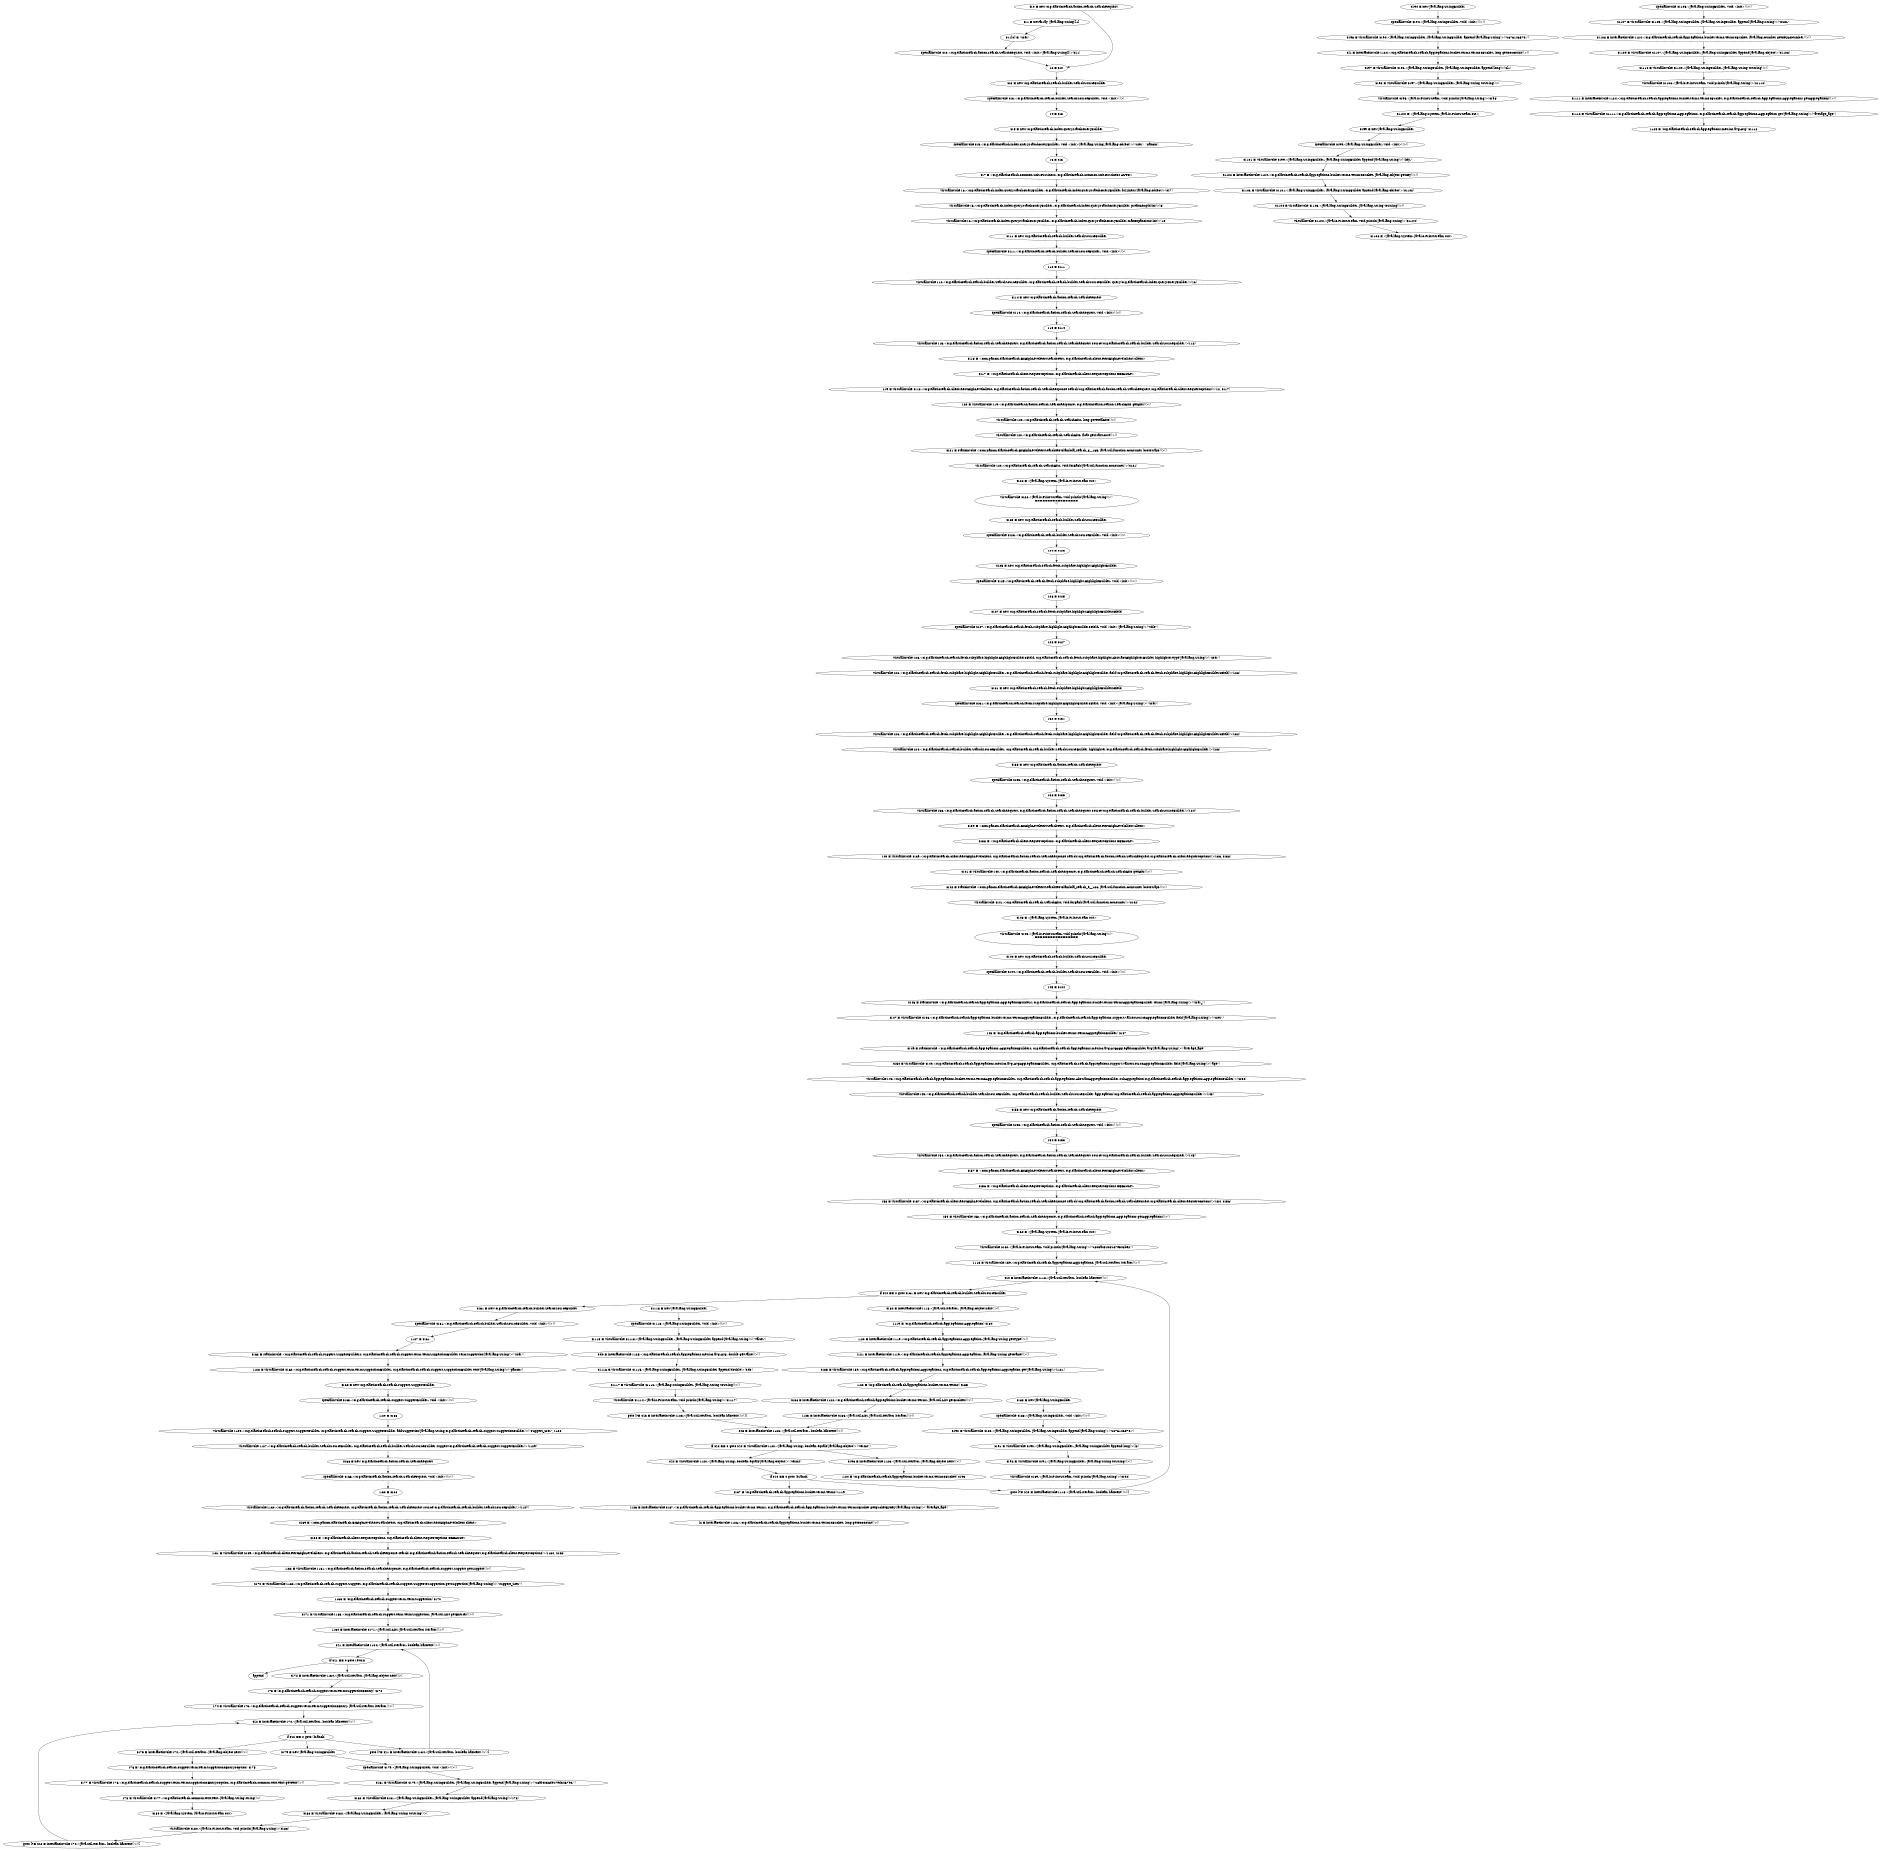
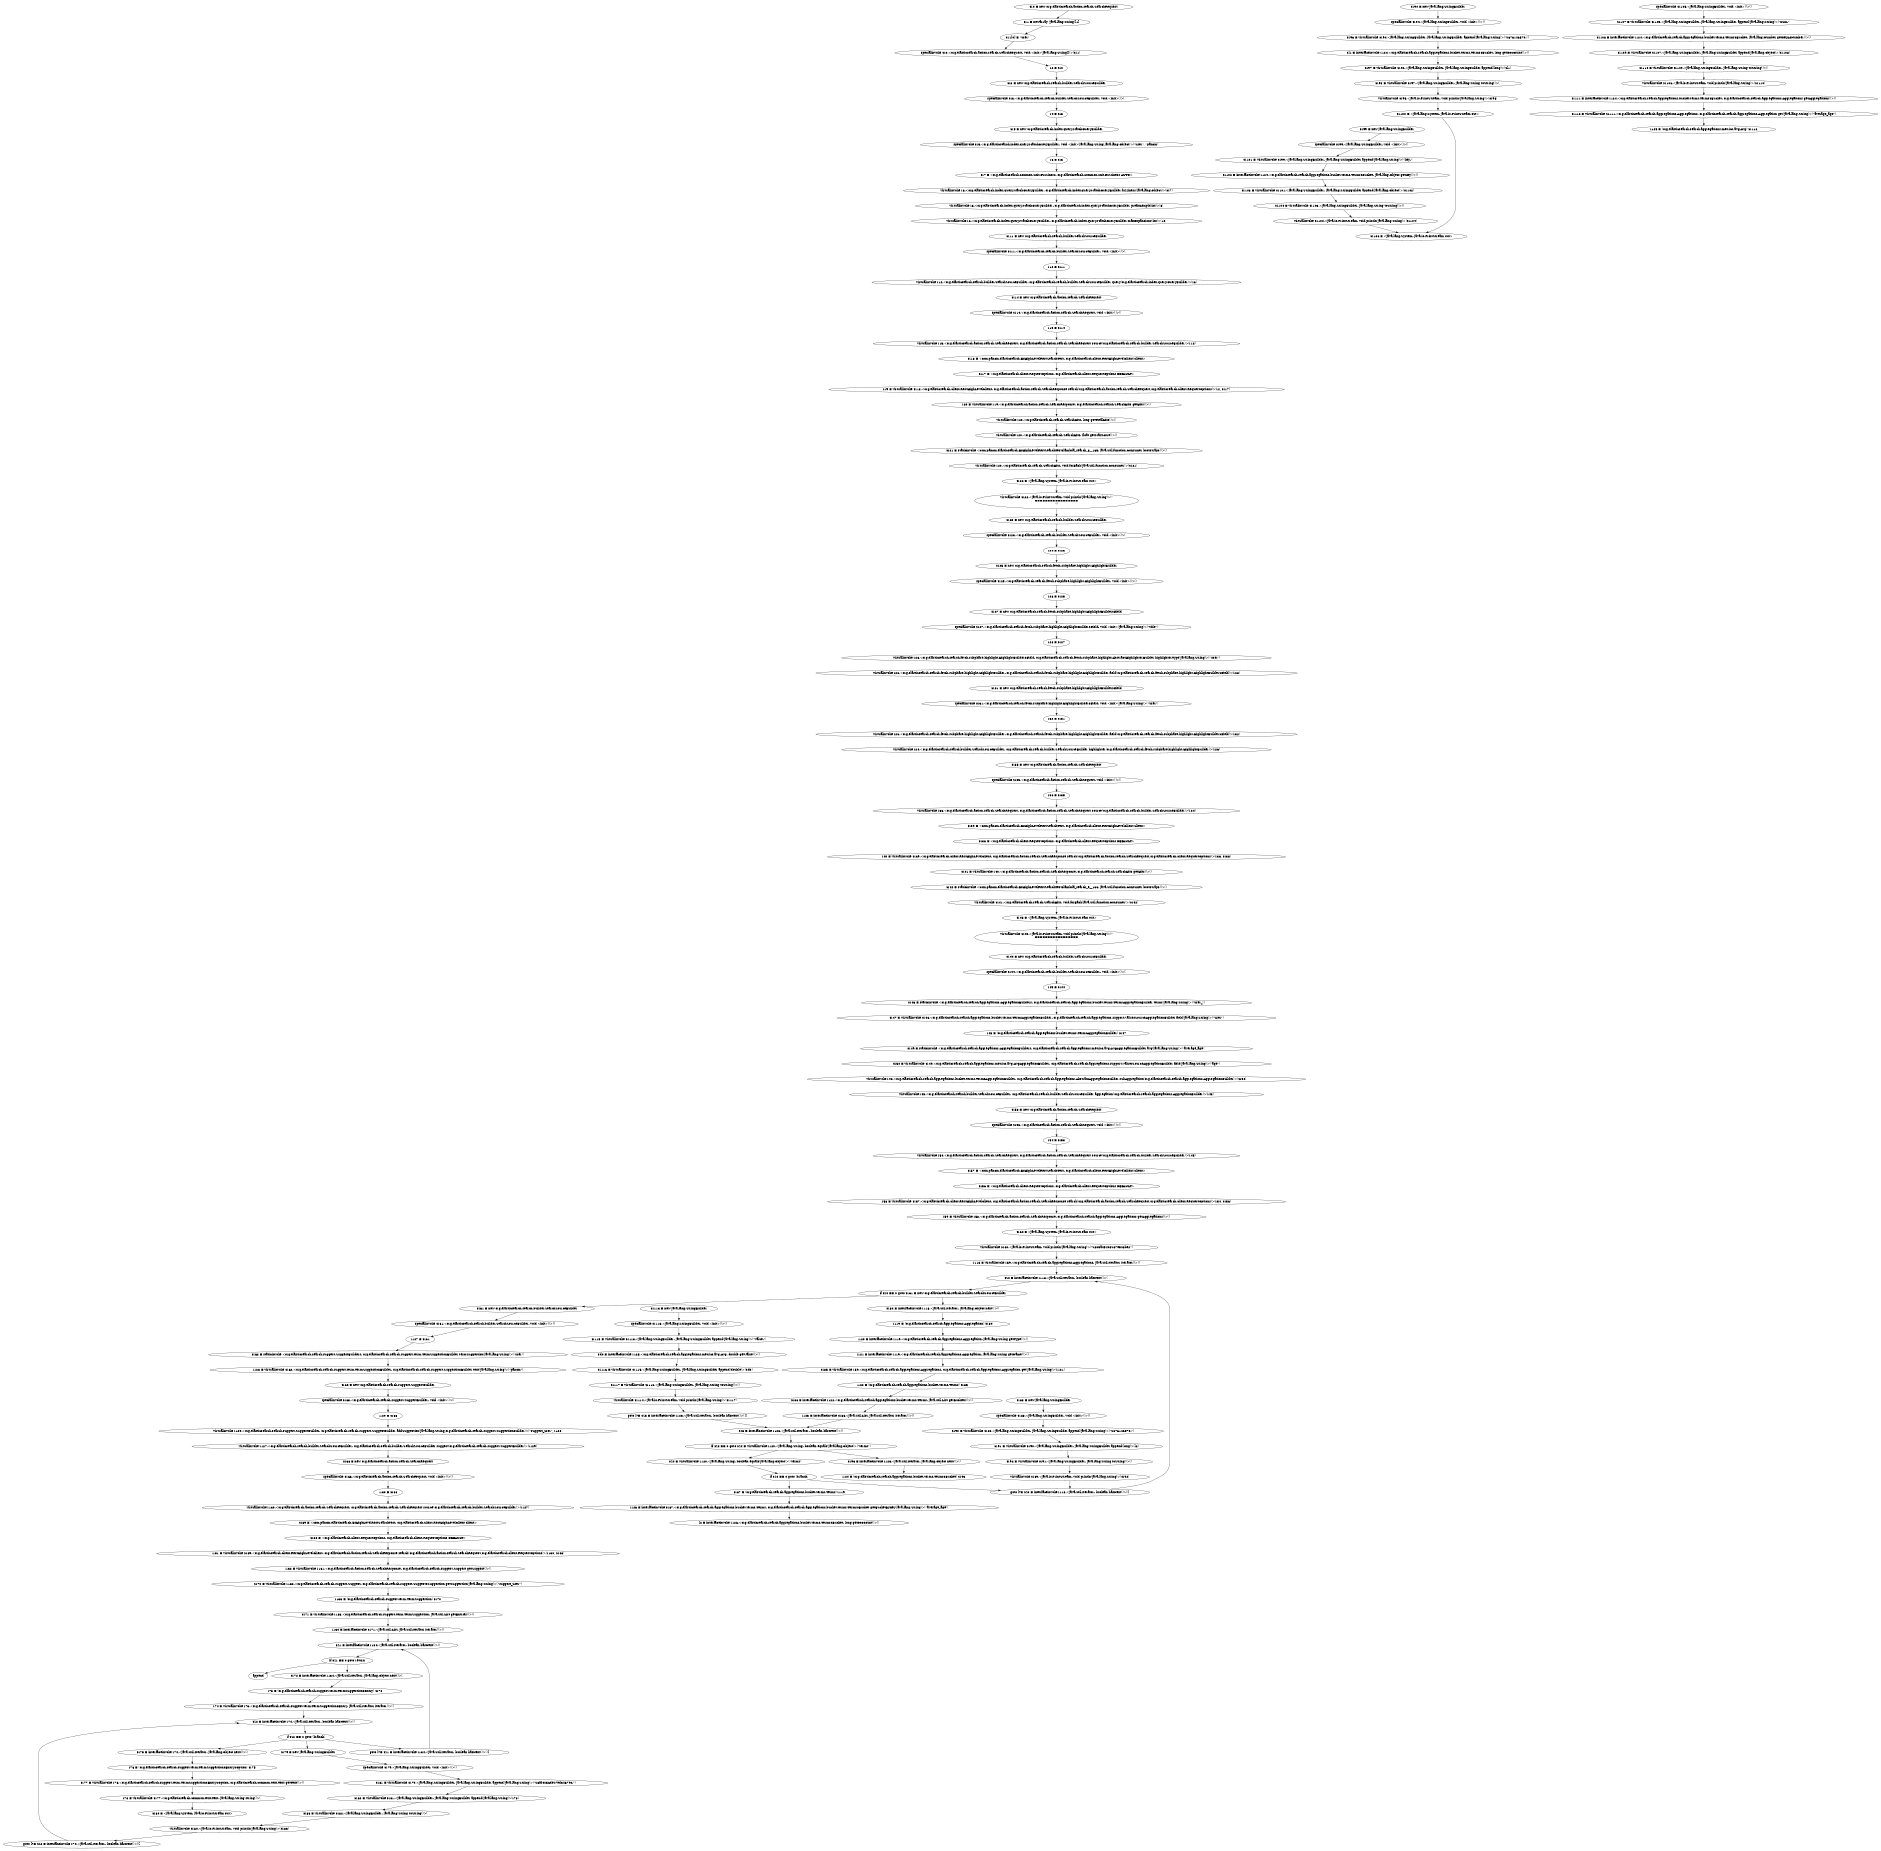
(1112, 48) -> (1063, 14)
none -> (1057, 121)
(1413, 122) -> (1456, 180)
